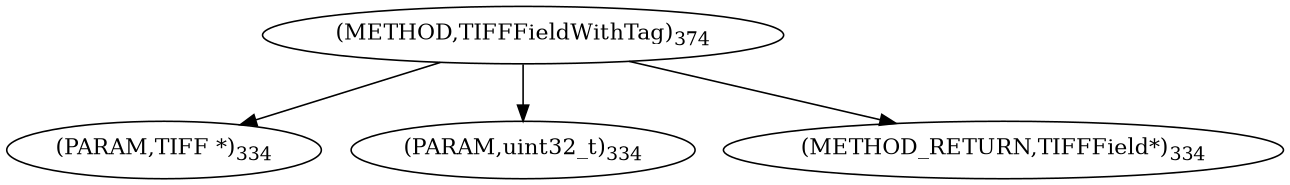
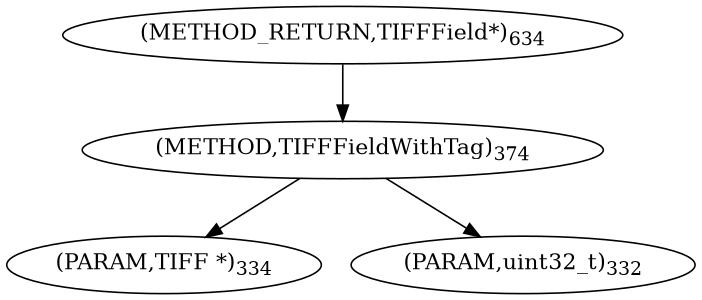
(755, 91) -> (343, 85)
(624, 148) -> (624, 263)
(1188, 148) -> (527, 33)
